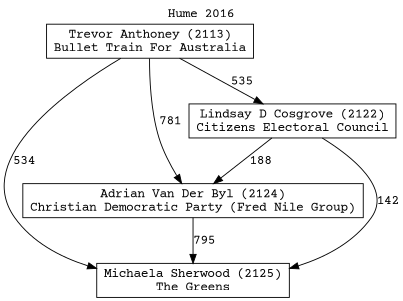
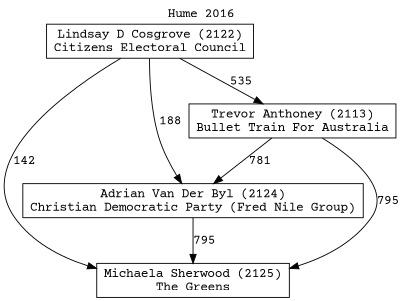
(217, 79) -> (217, 79)
(24, 161) -> (388, 201)
